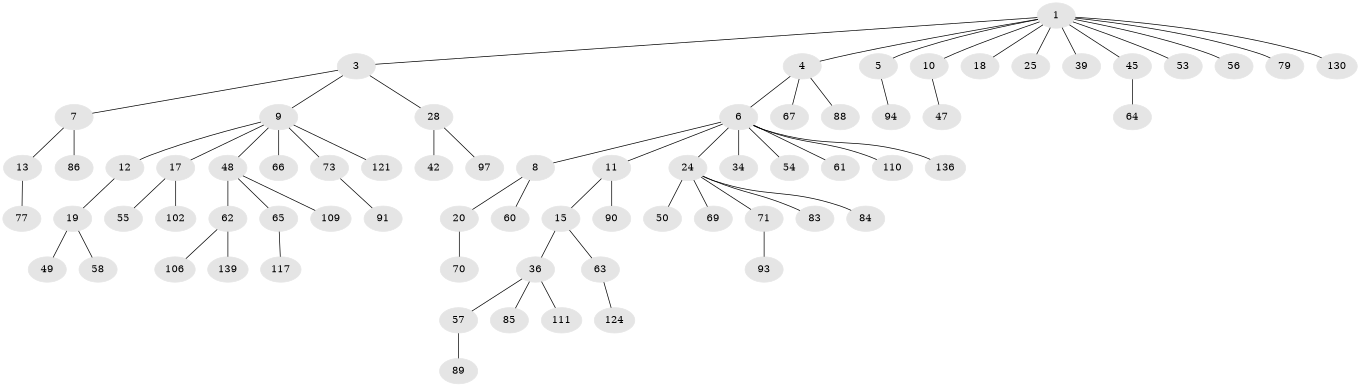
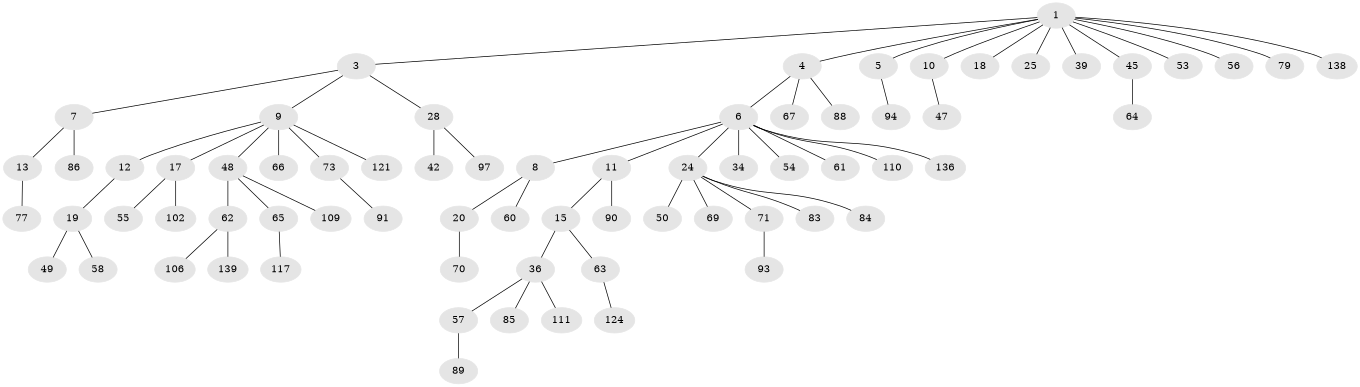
(1337, 66) -> (1337, 66)
